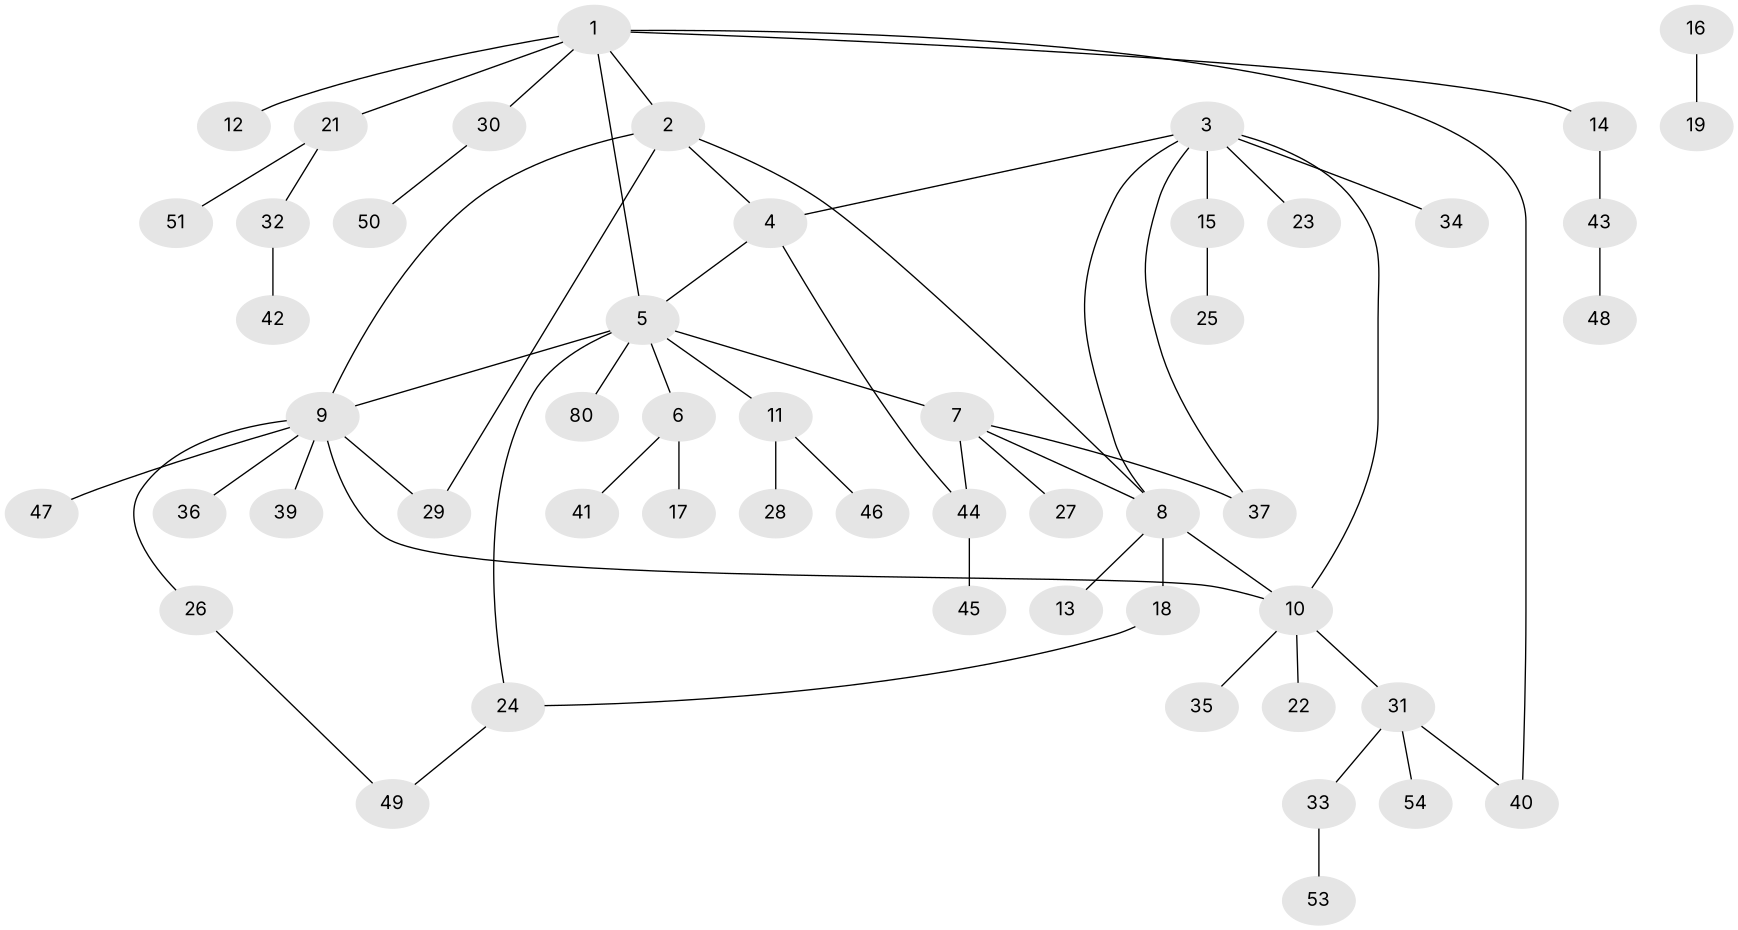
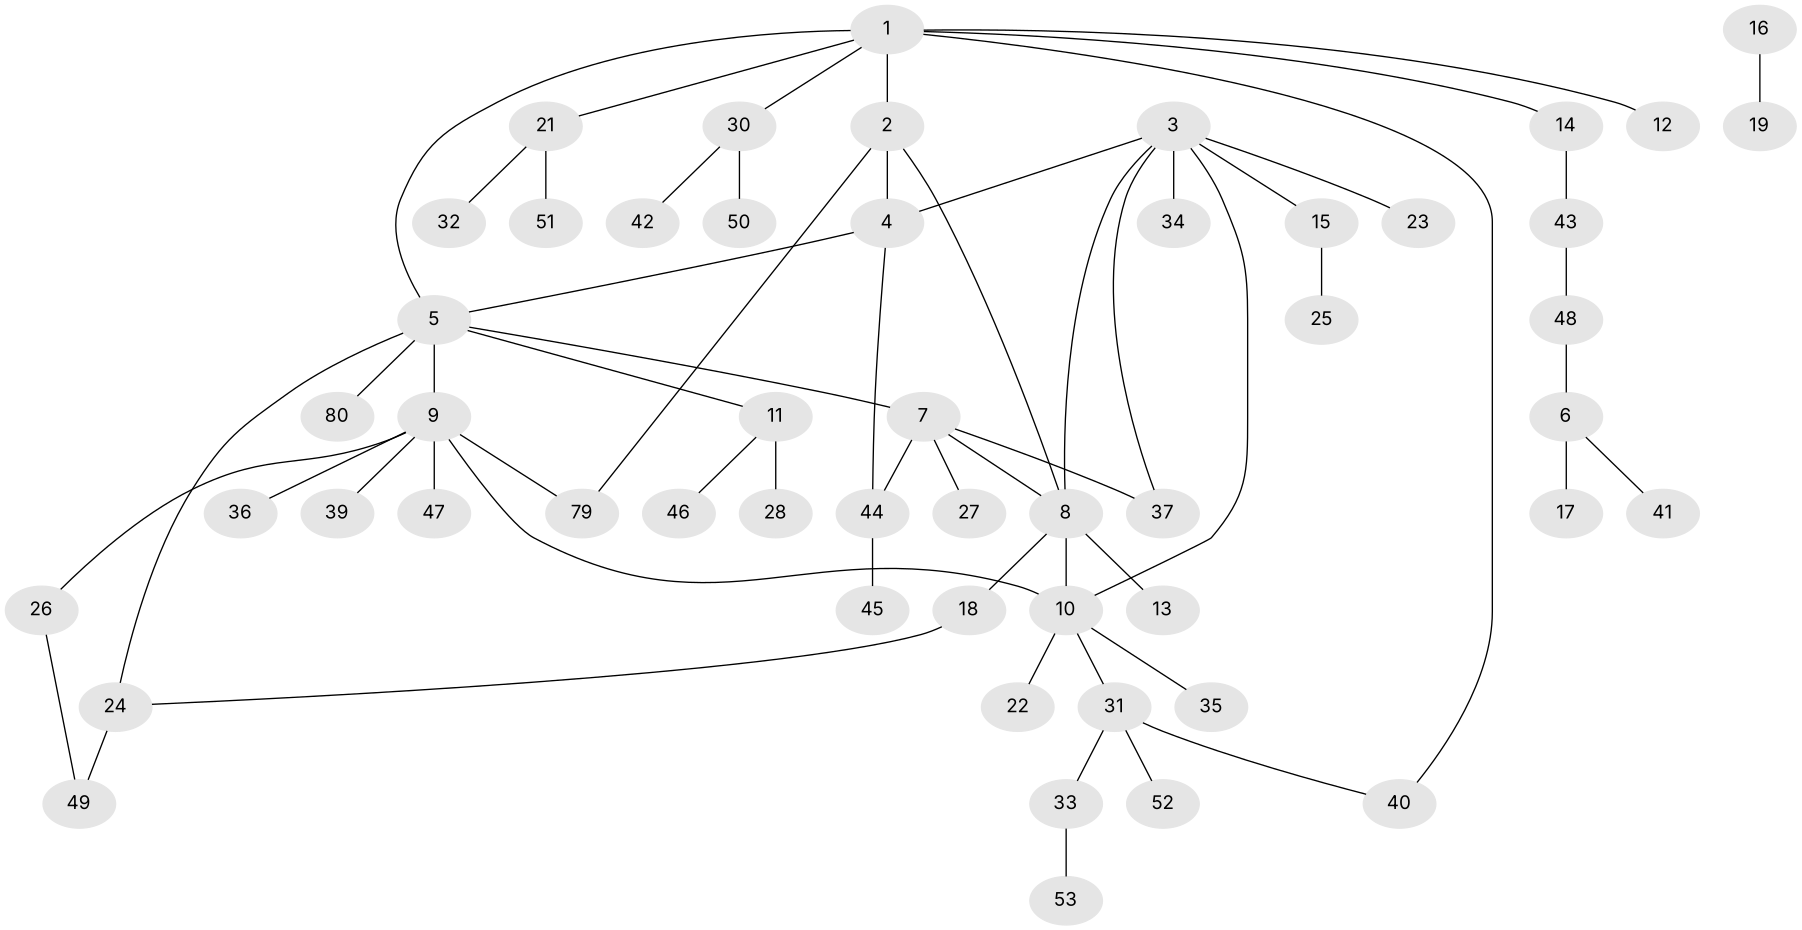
(449, 222) -> none
(273, 272) -> (691, 175)
(661, 368) -> (1566, 369)
(434, 514) -> (582, 514)
(1416, 804) -> (1163, 804)
